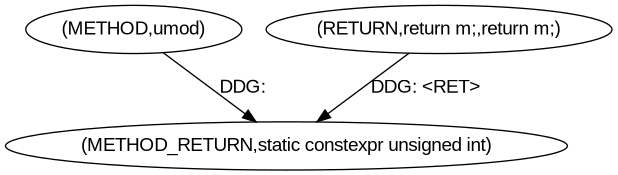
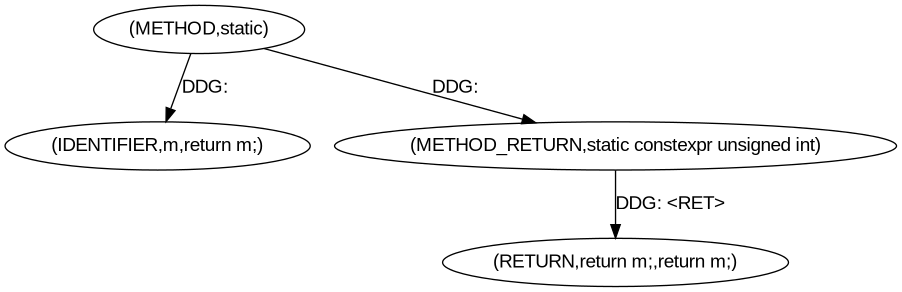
(134, 29) -> (199, 29)
(368, 83) -> (616, 197)
none -> (158, 146)
